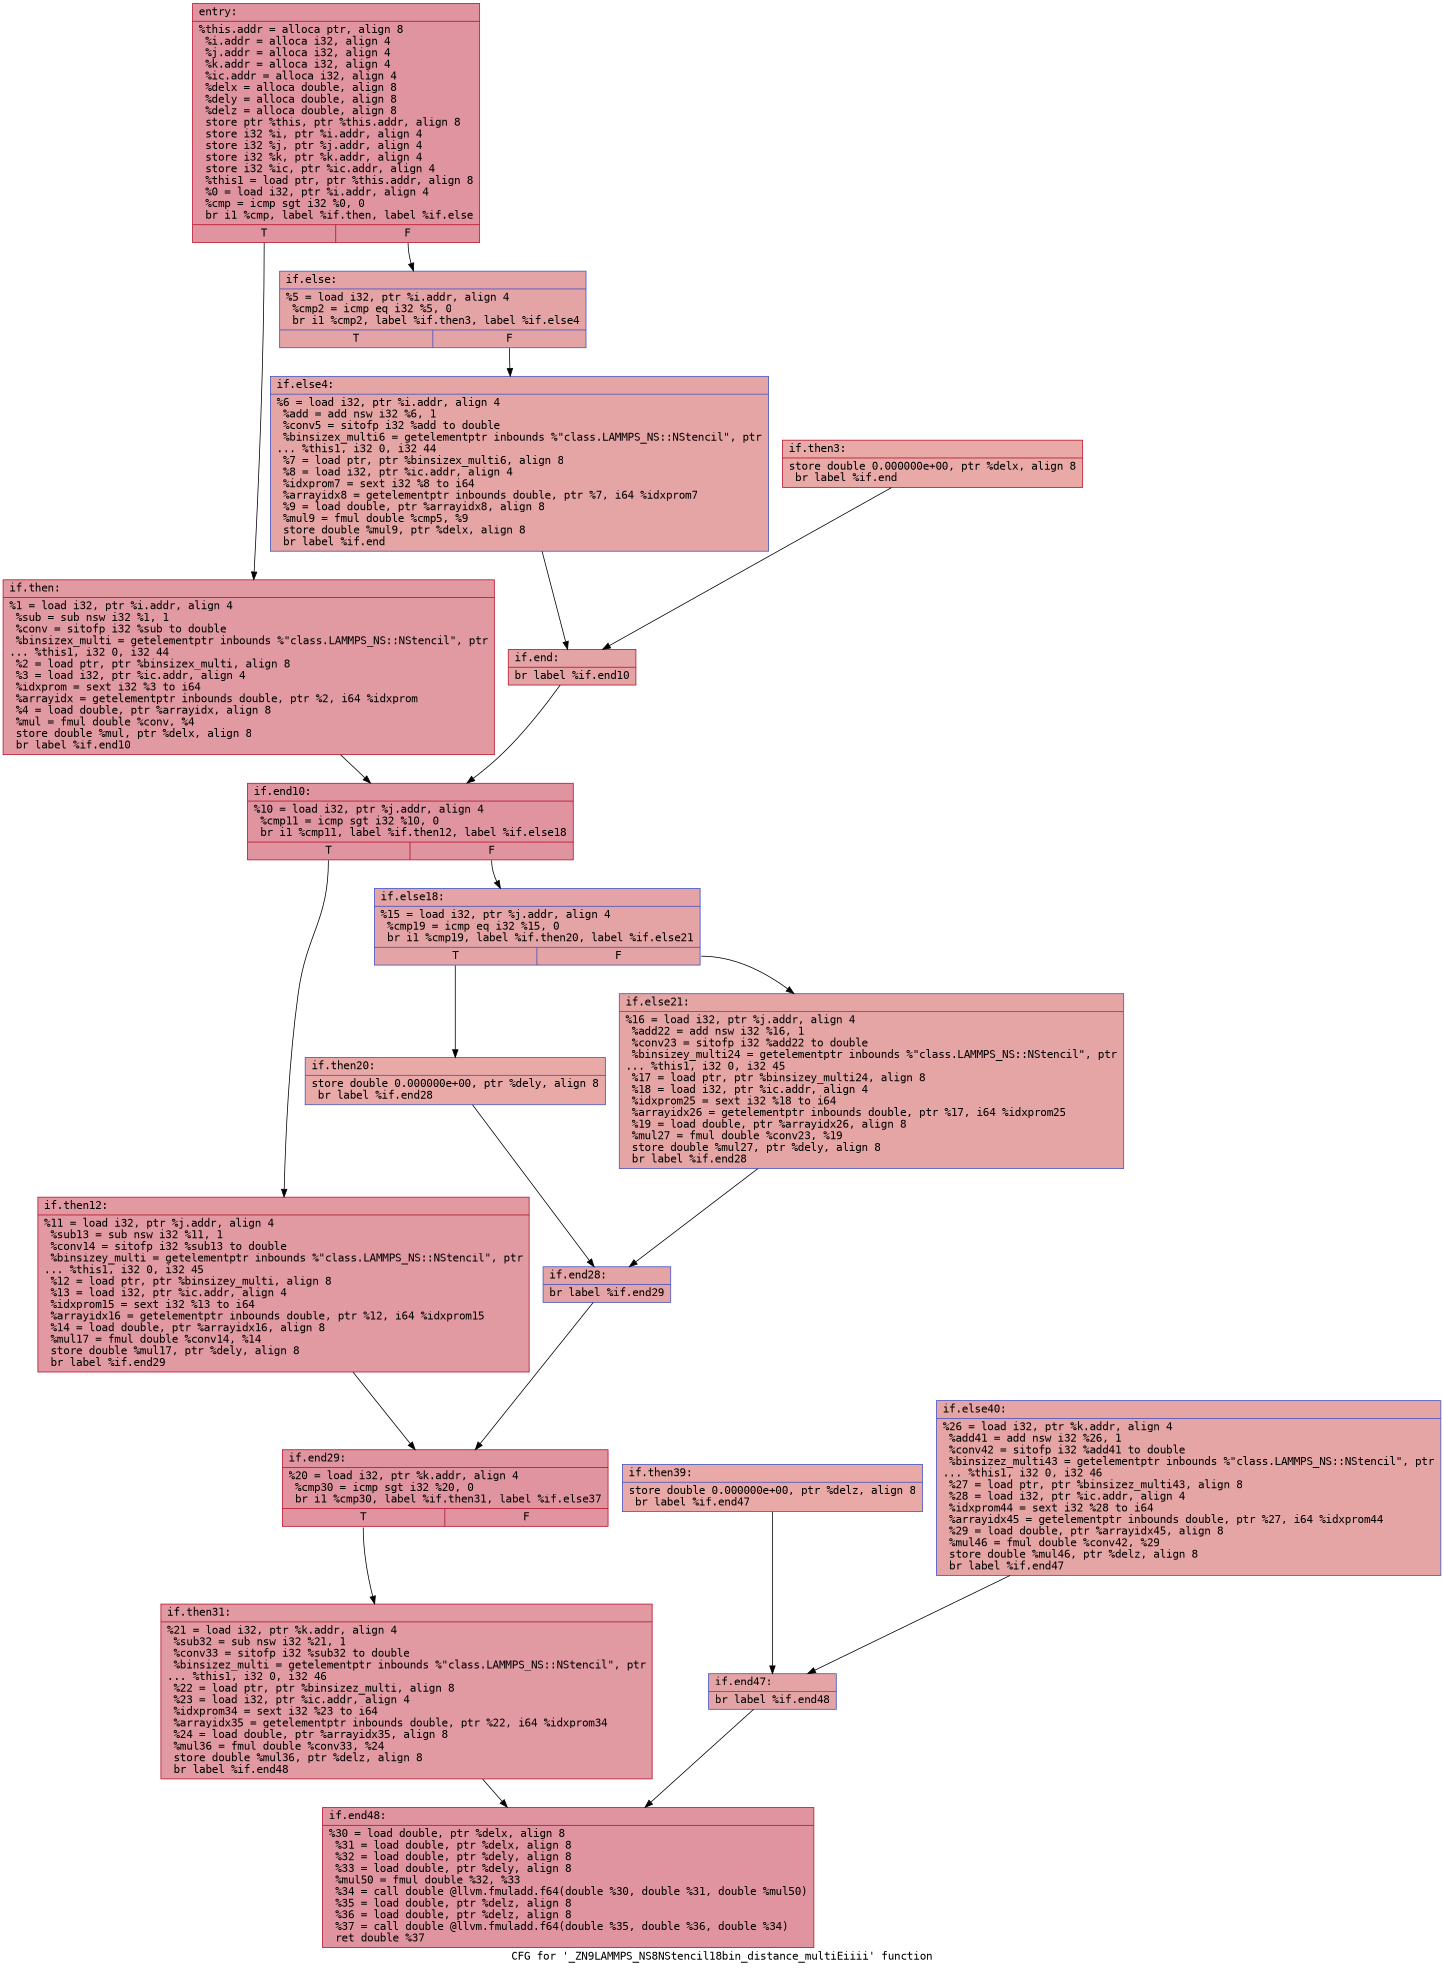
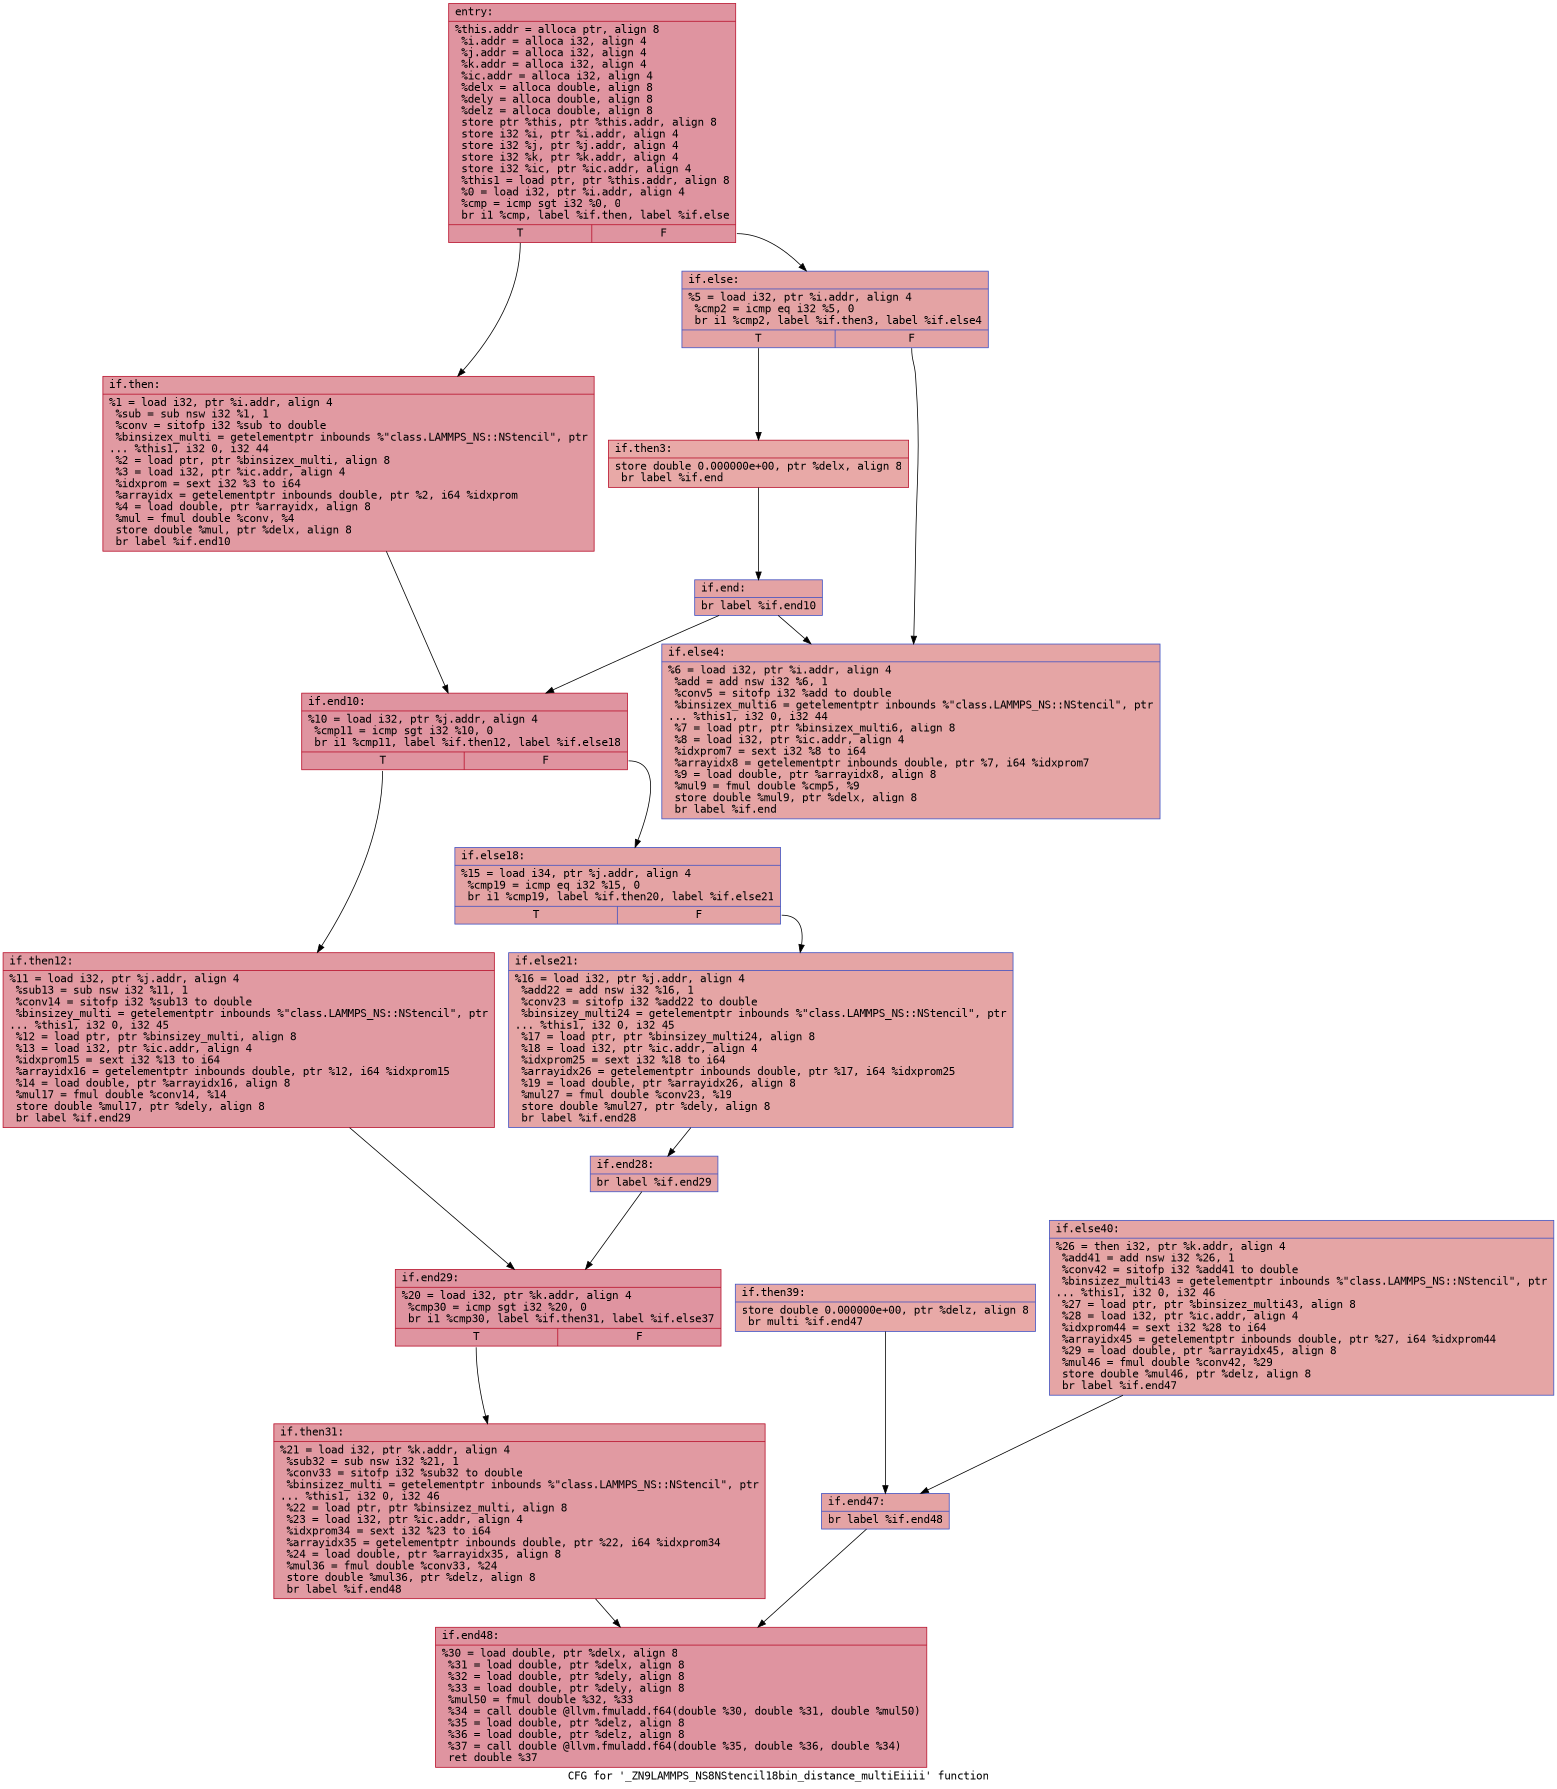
none -> (759, 390)
(554, 596) -> (792, 627)
(572, 667) -> (759, 598)
(496, 915) -> (576, 874)
(455, 1081) -> none
(1058, 1427) -> (1171, 1247)
(689, 1502) -> (802, 1322)
